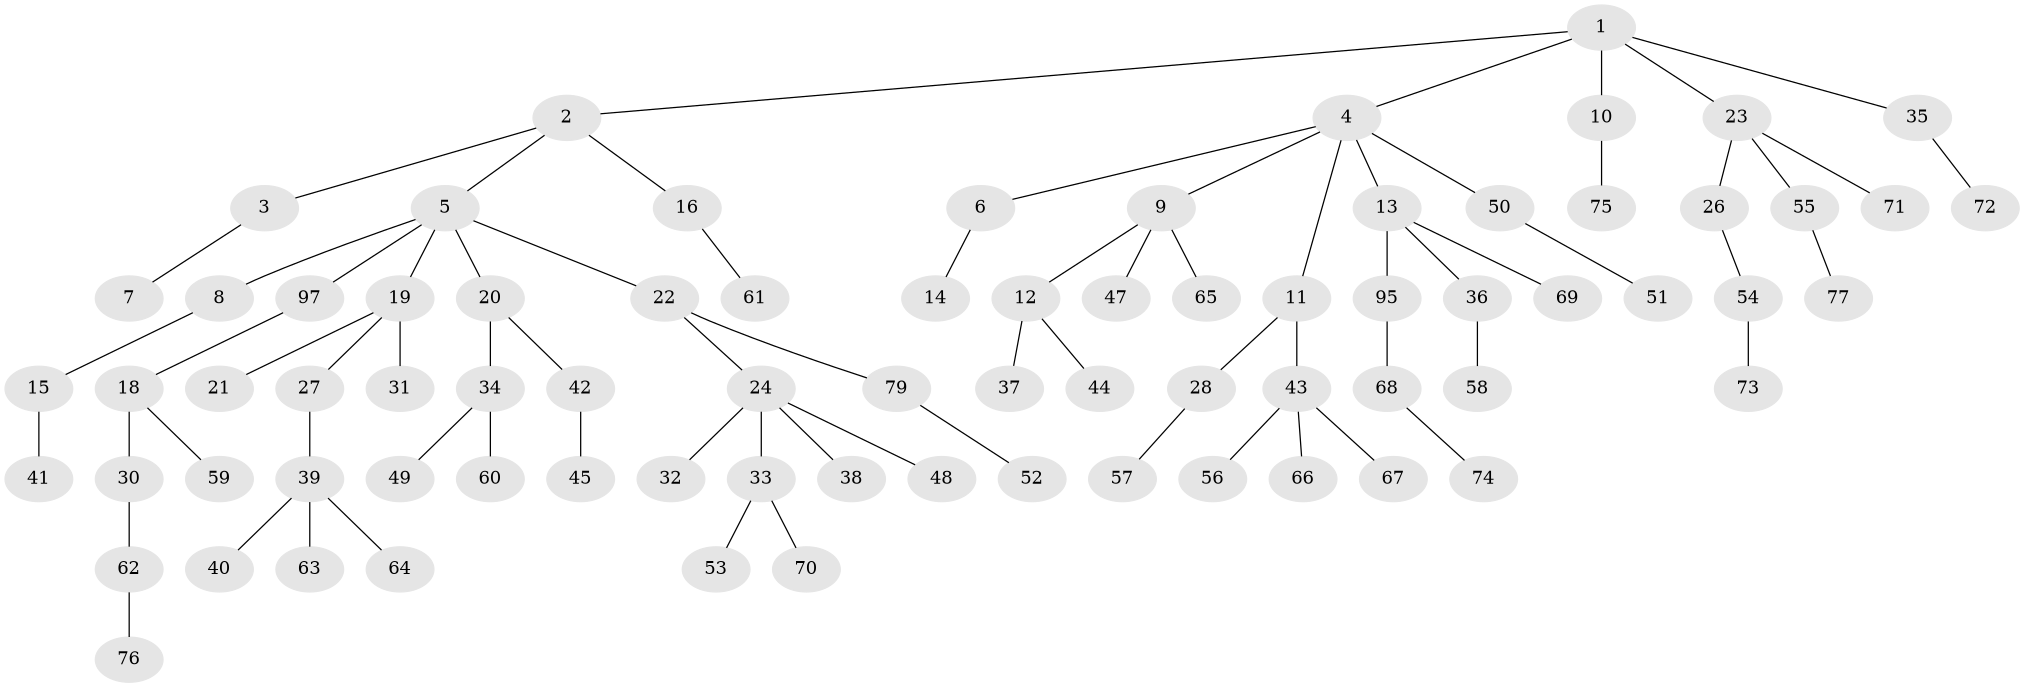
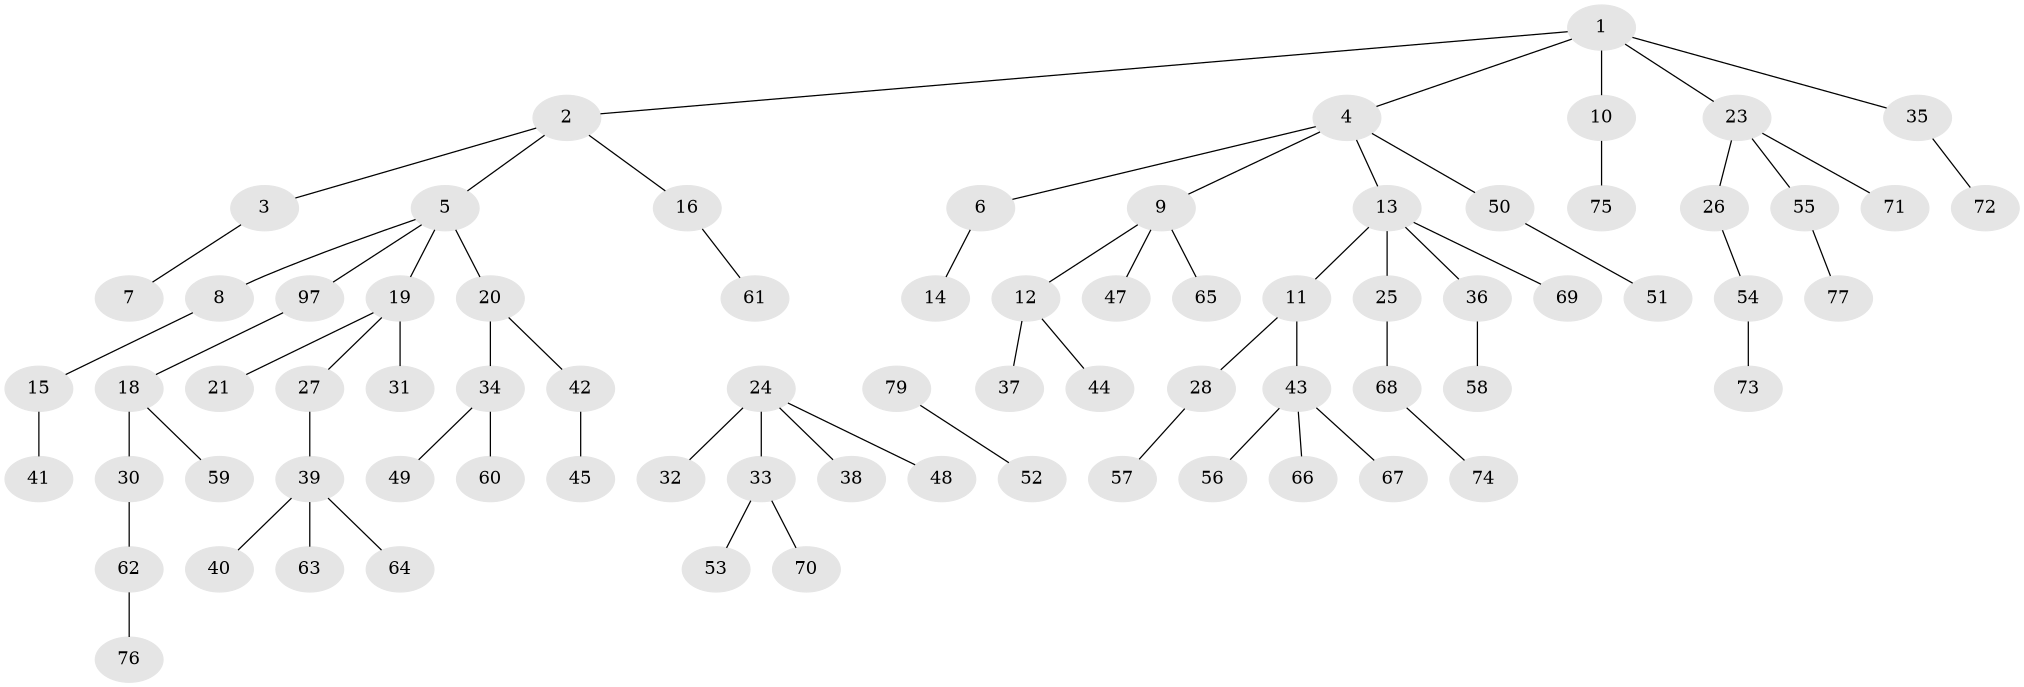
(1322, 208) -> (1342, 253)
(665, 298) -> none
(1387, 298) -> (1387, 298)
